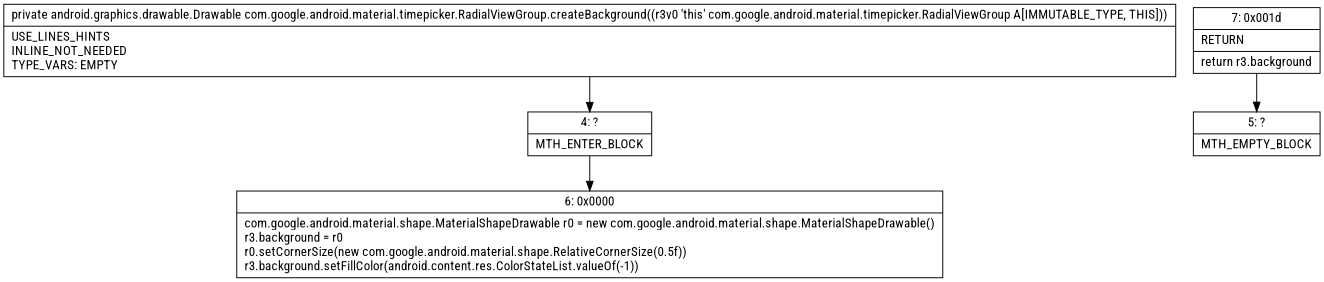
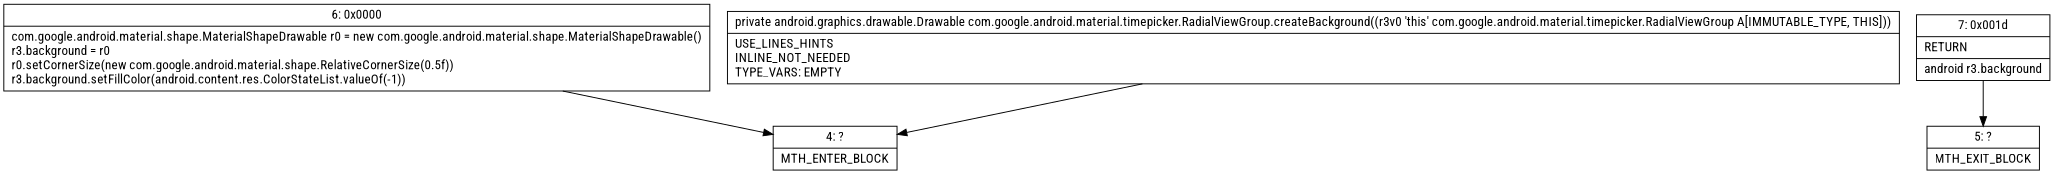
(1257, 62) -> (1983, 69)
(1257, 144) -> (1983, 159)
(590, 169) -> (663, 112)
